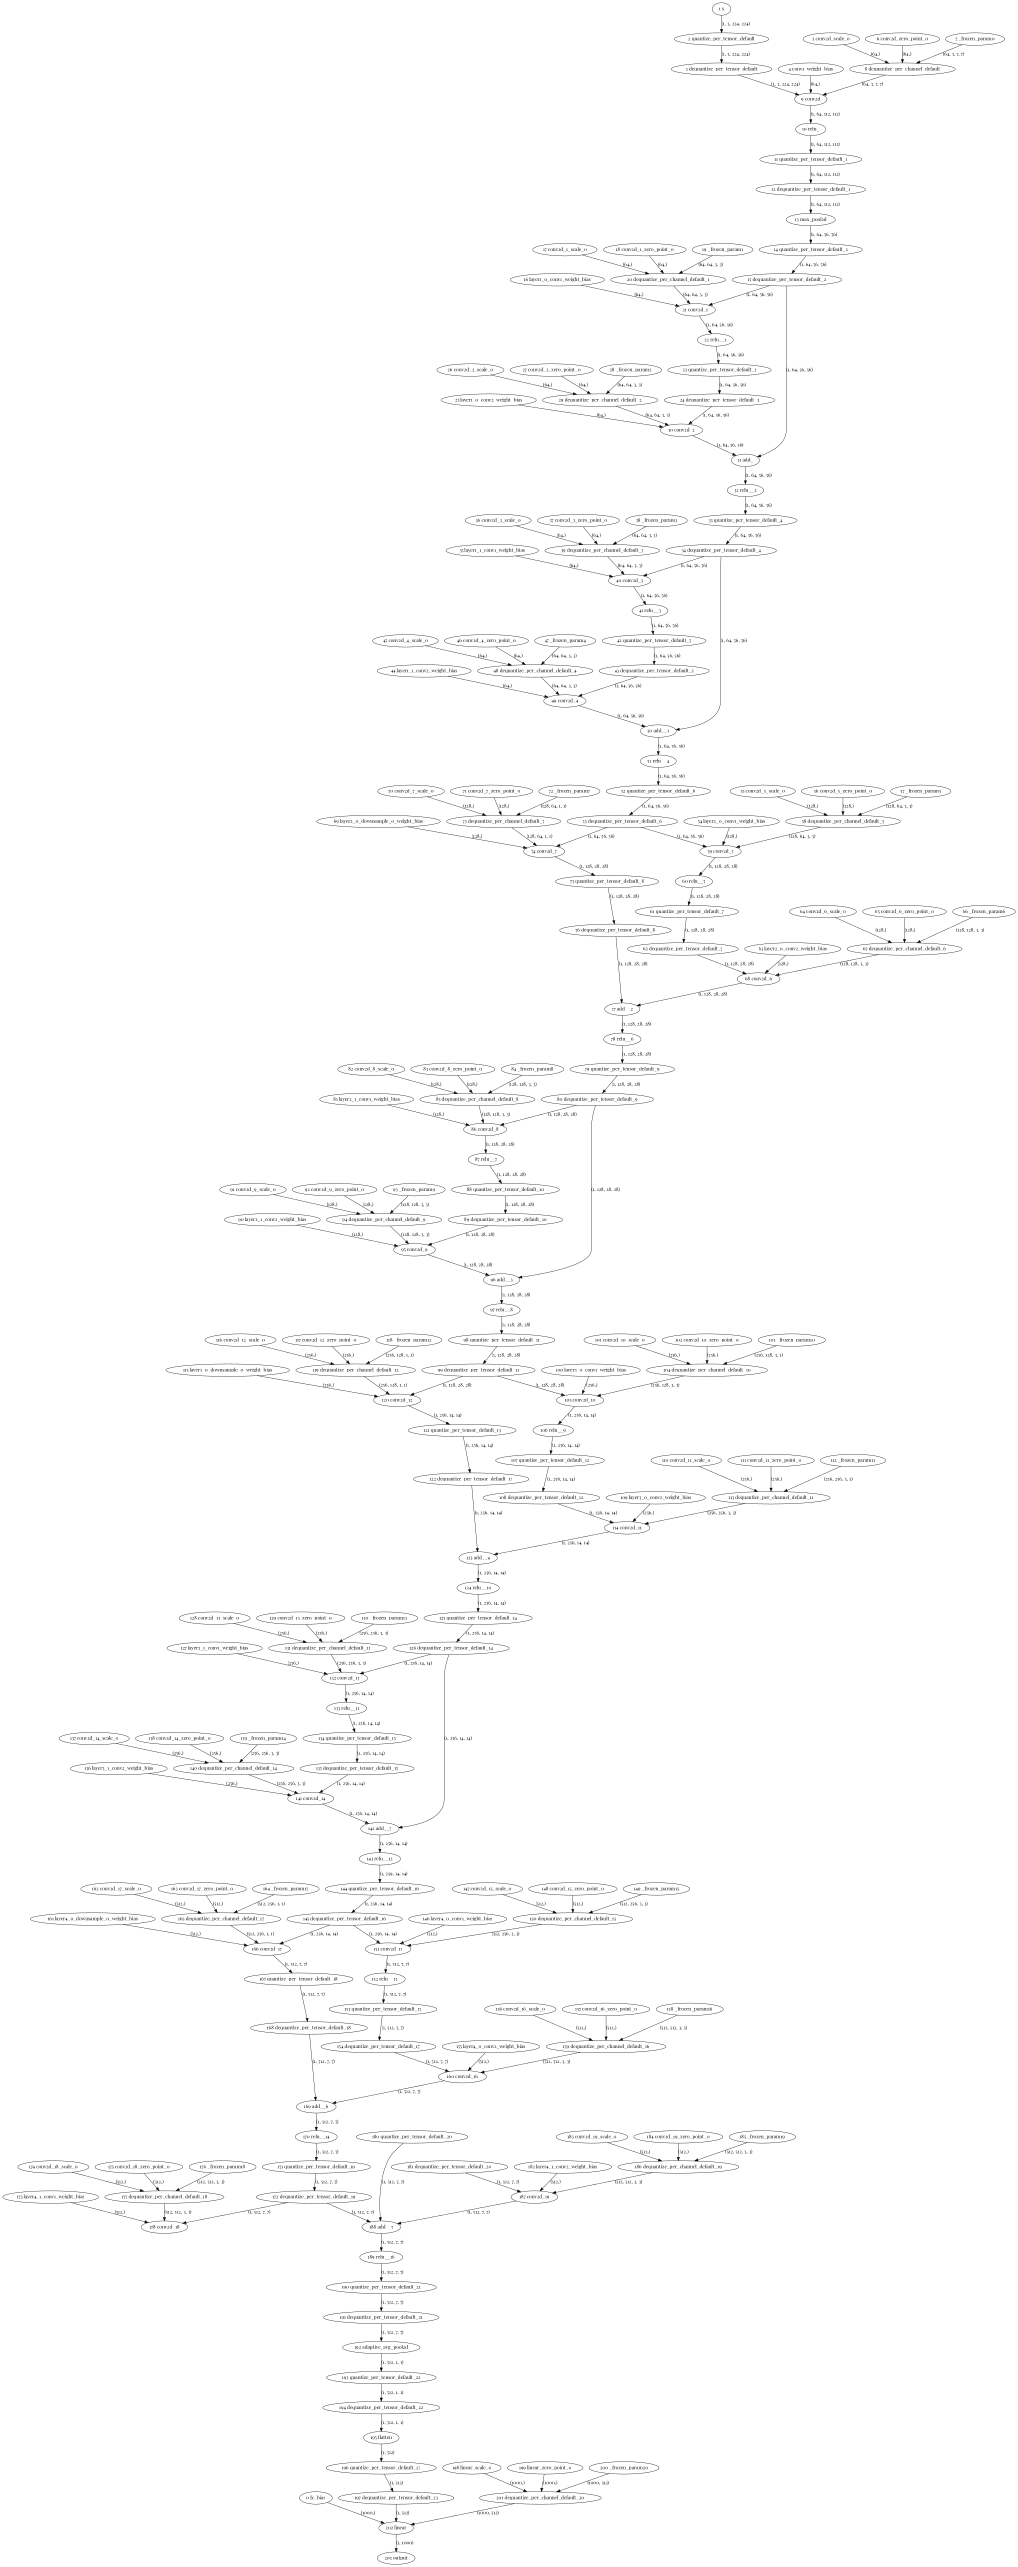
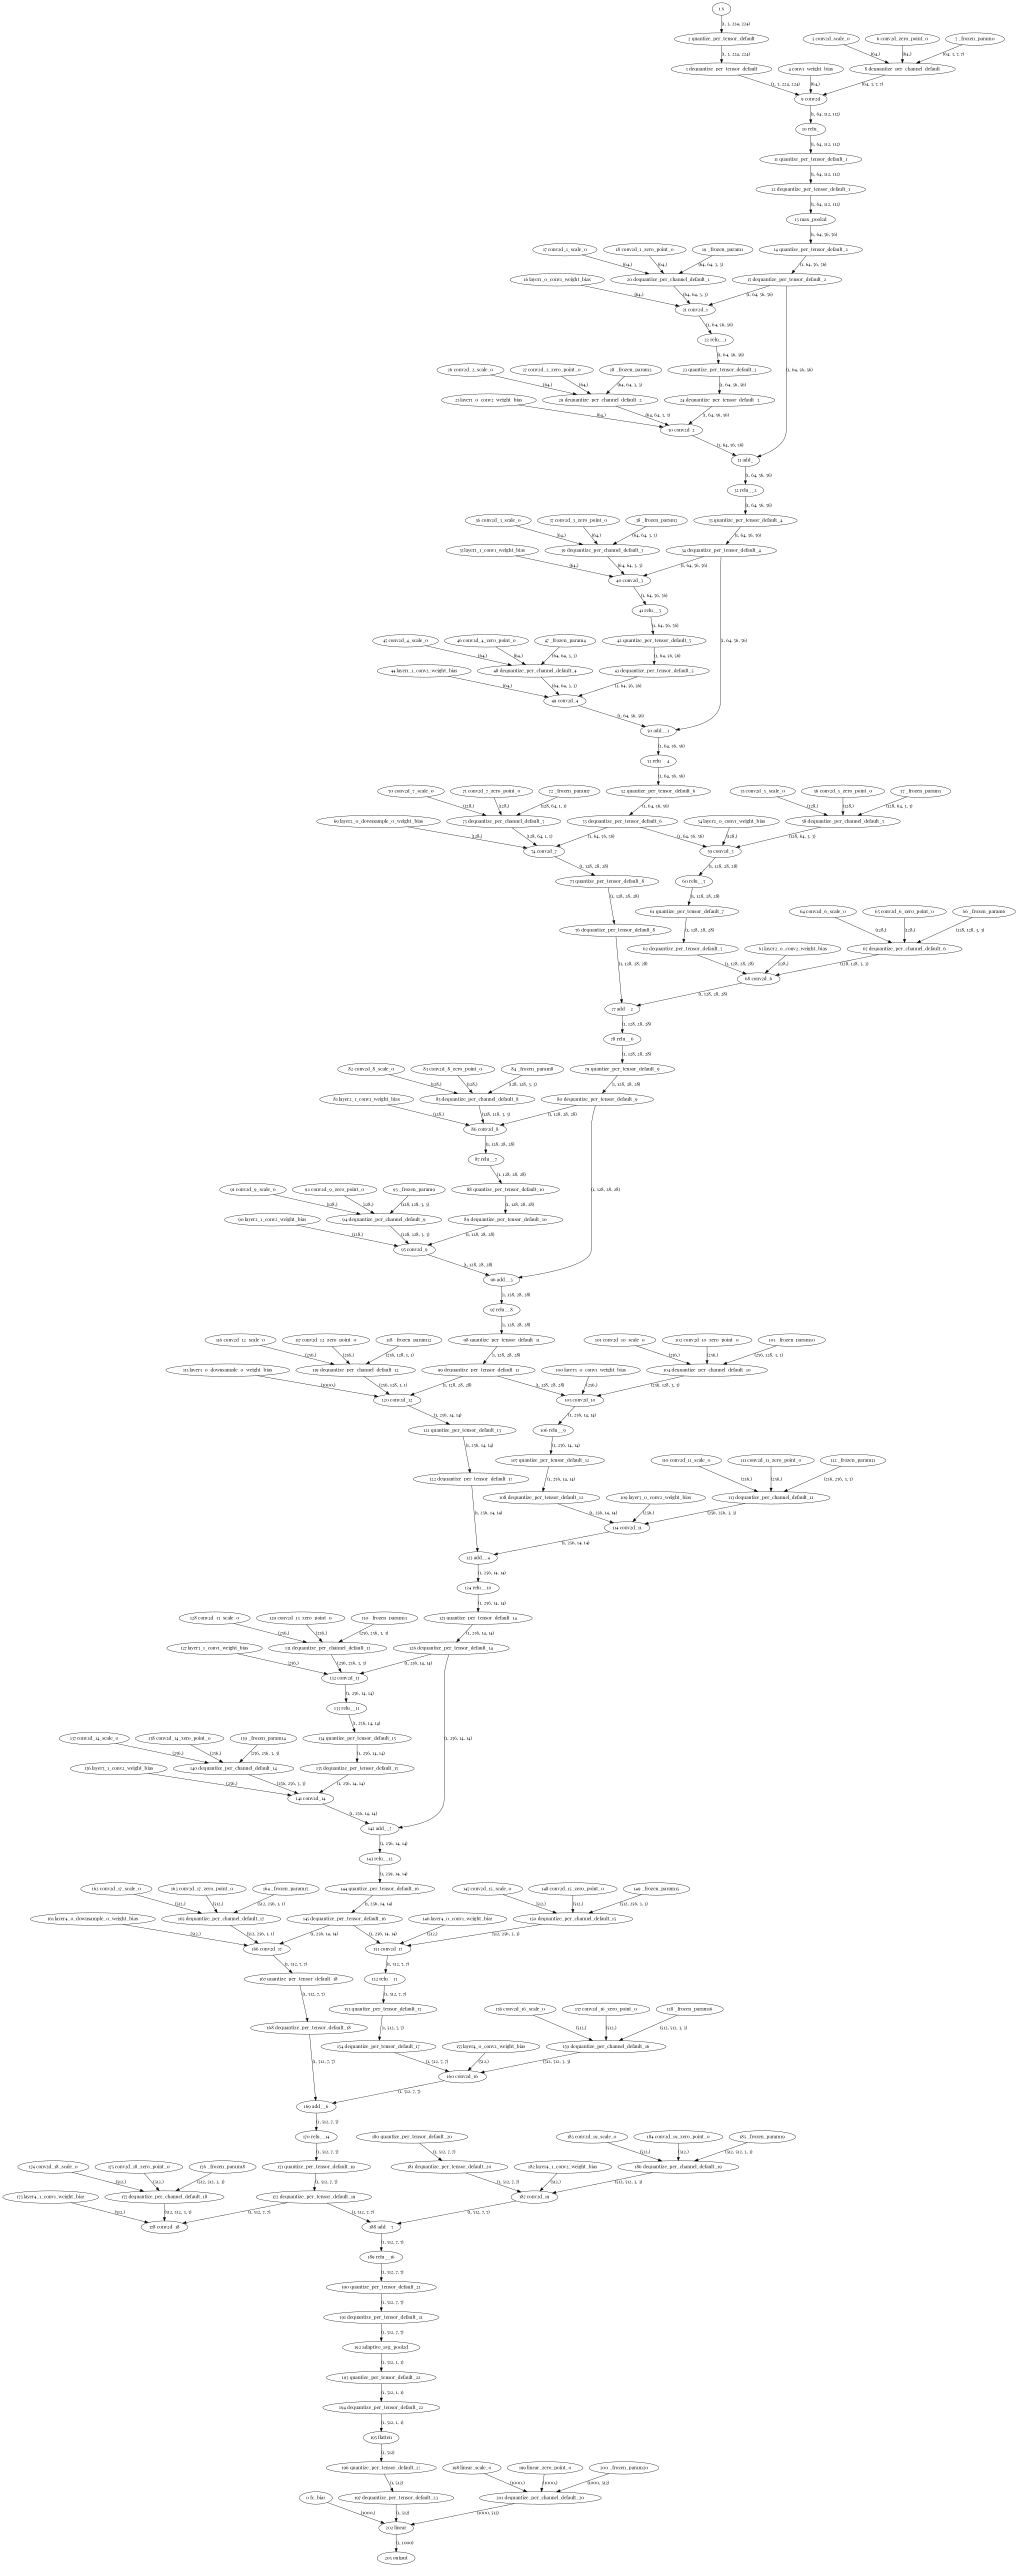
(328, 1385) -> (328, 1385)
(383, 2177) -> (429, 2151)
